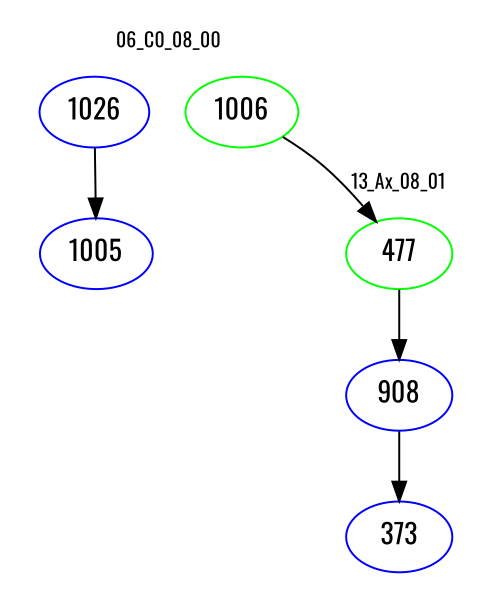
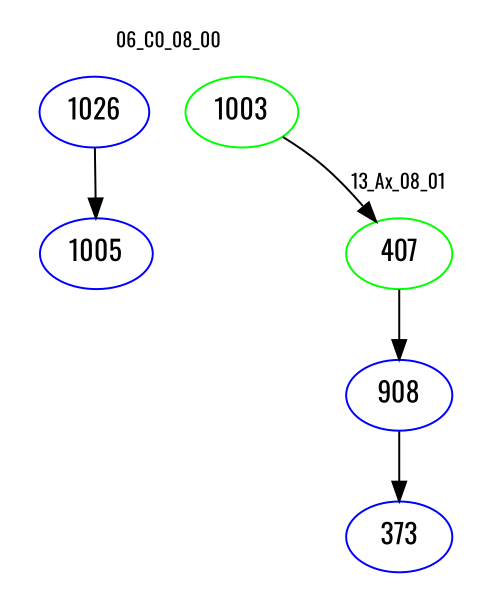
(242, 112) -> (242, 112)
(399, 254) -> (399, 254)
